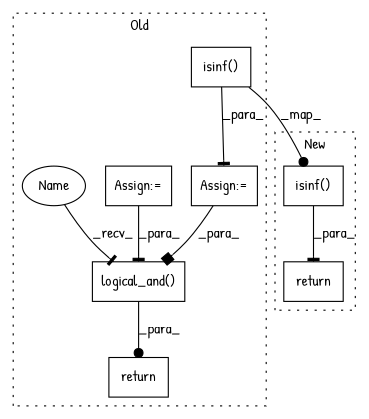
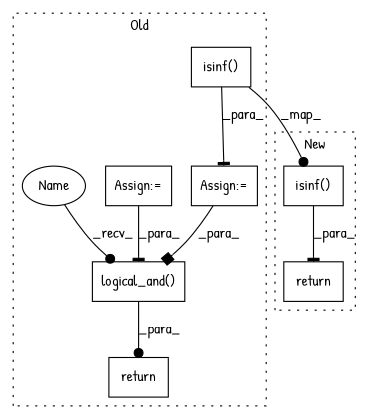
(85, 233) -> (84, 232)
